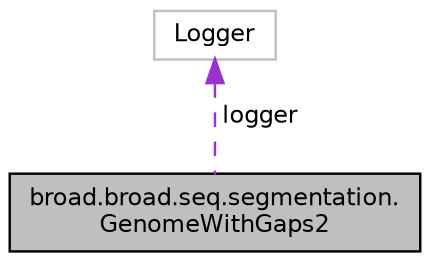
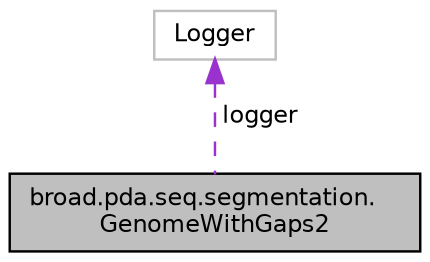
(215, 213) -> (215, 213)
